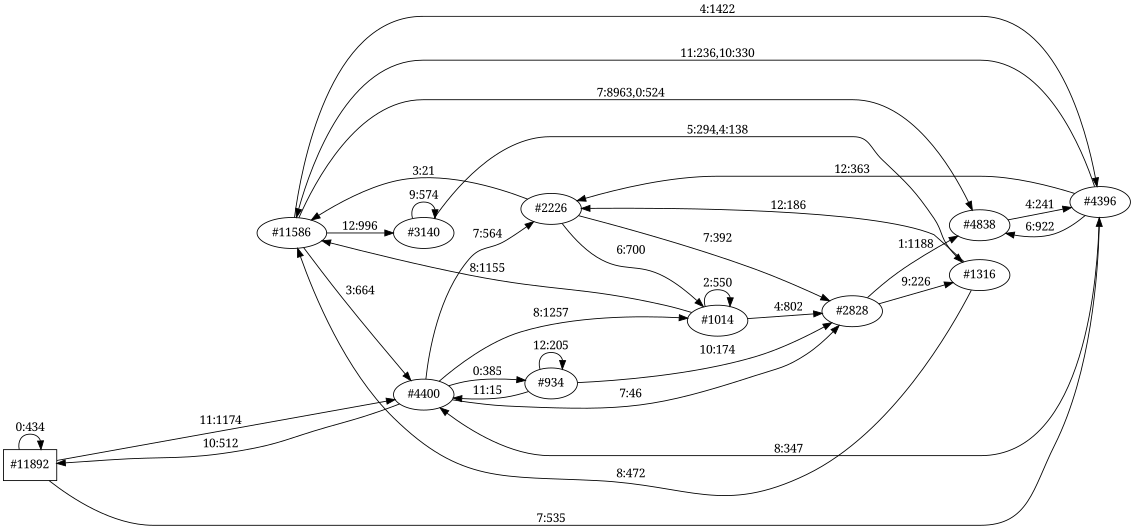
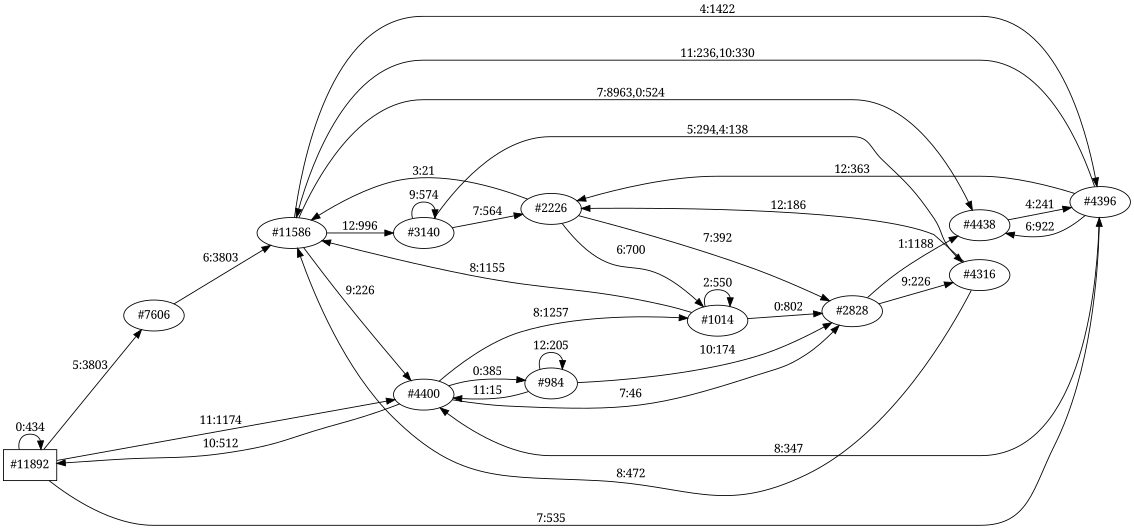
(980, 225) -> (980, 225)
(980, 275) -> (980, 275)
(452, 285) -> (483, 222)
(360, 291) -> (360, 291)
(789, 307) -> (789, 307)
none -> (154, 316)
(551, 383) -> (551, 383)
